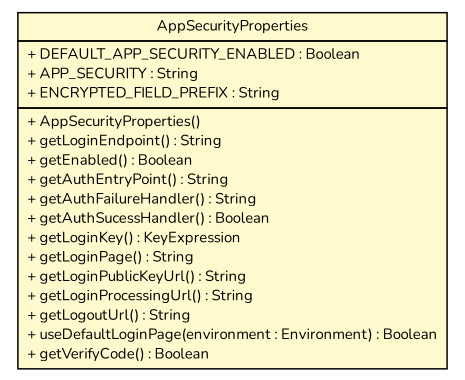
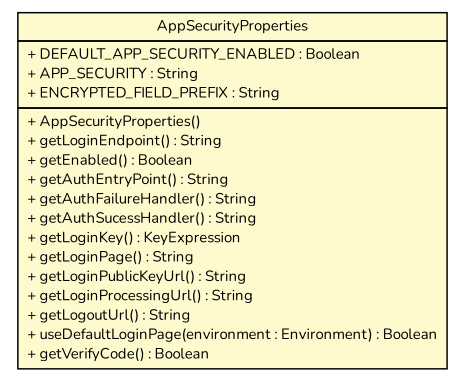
(149, 218) -> (142, 218)
